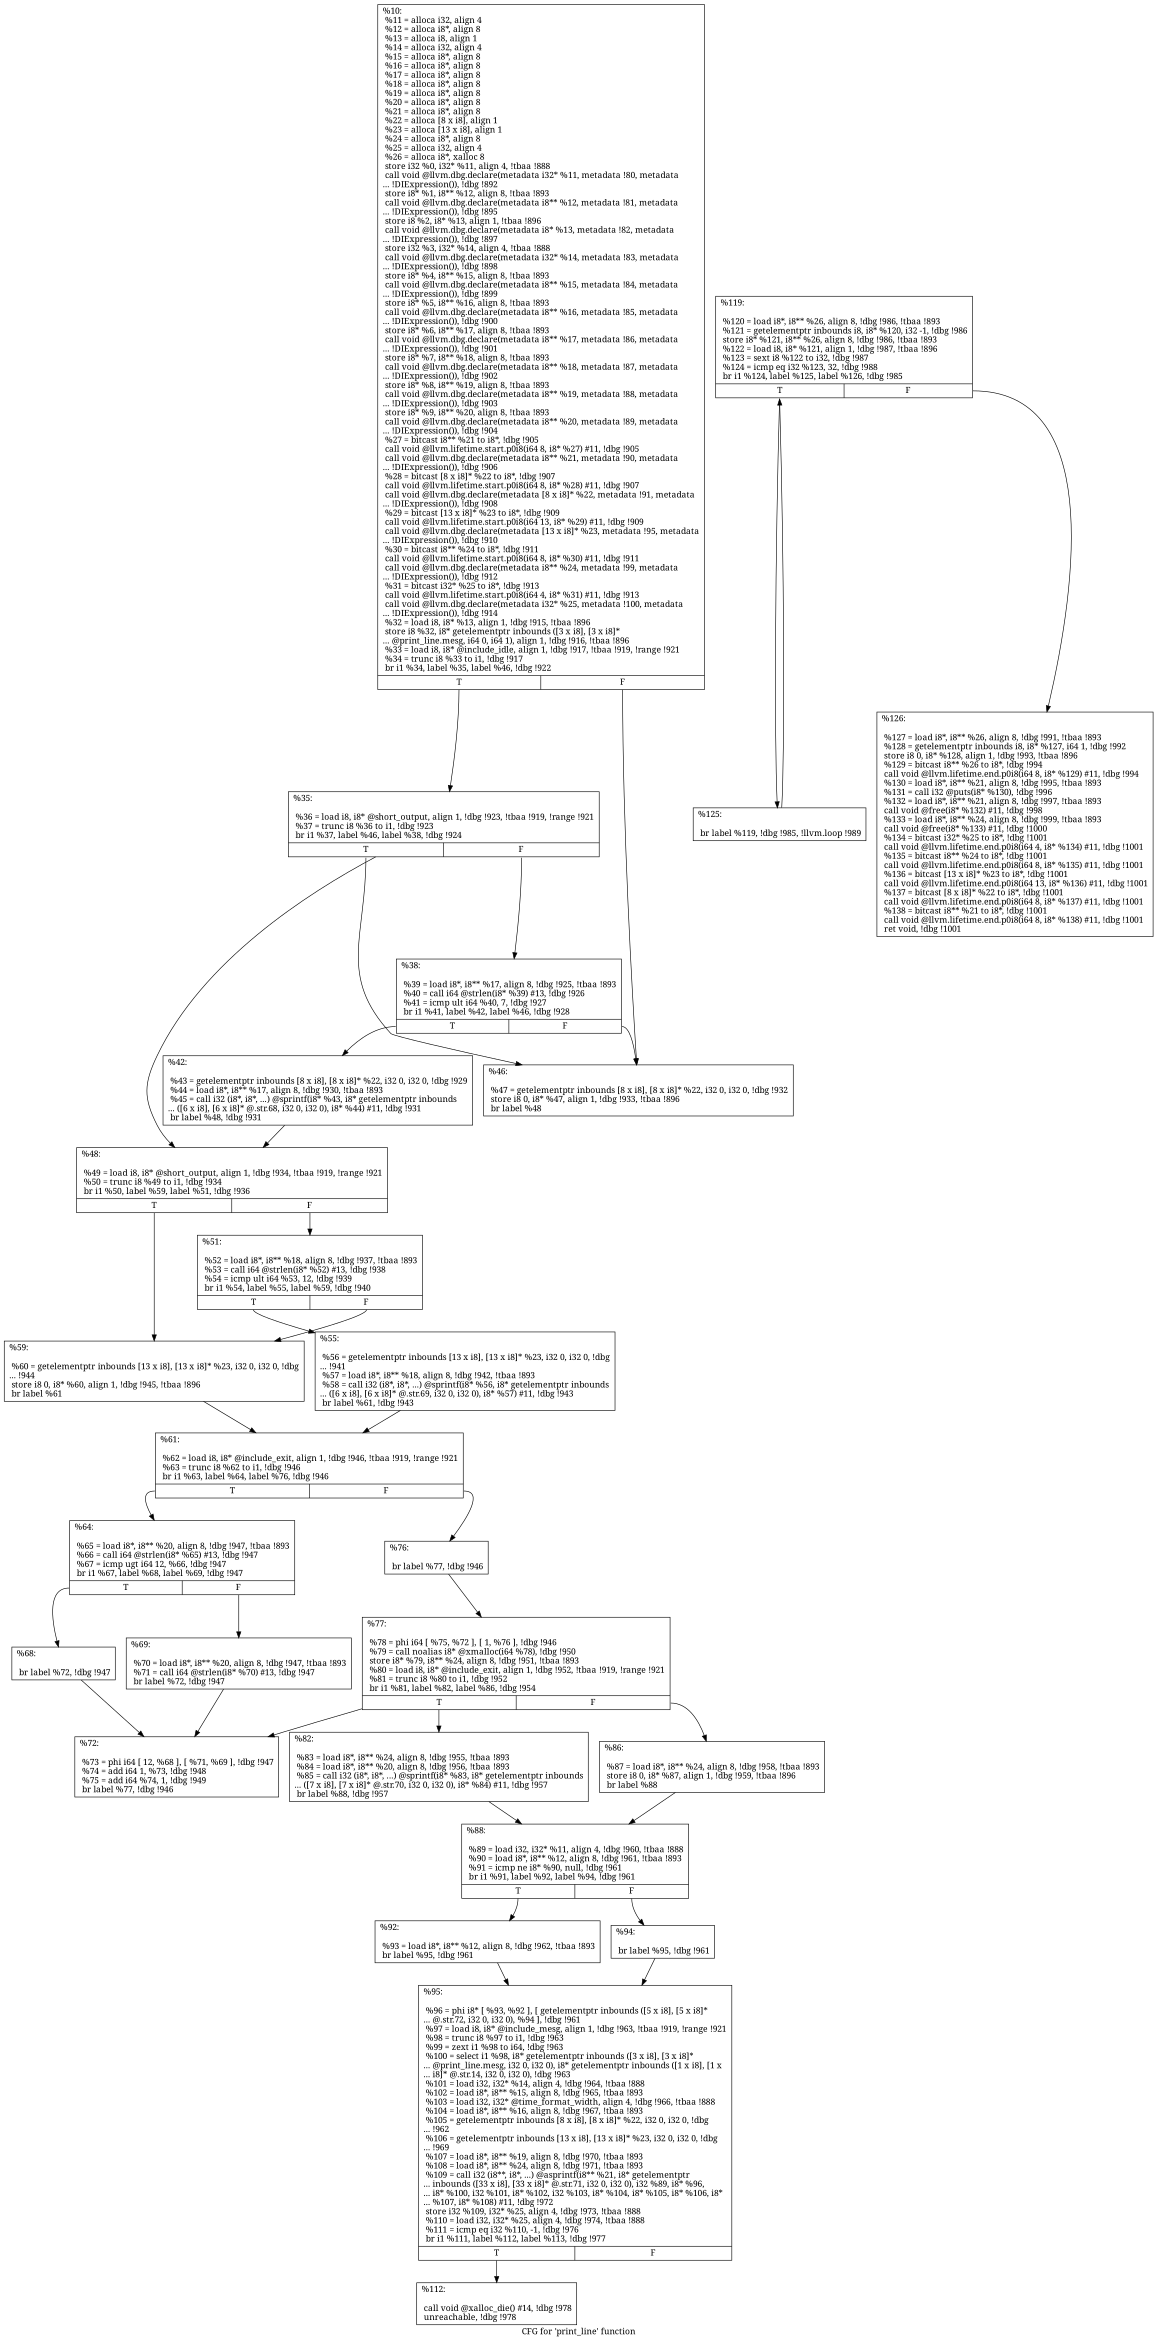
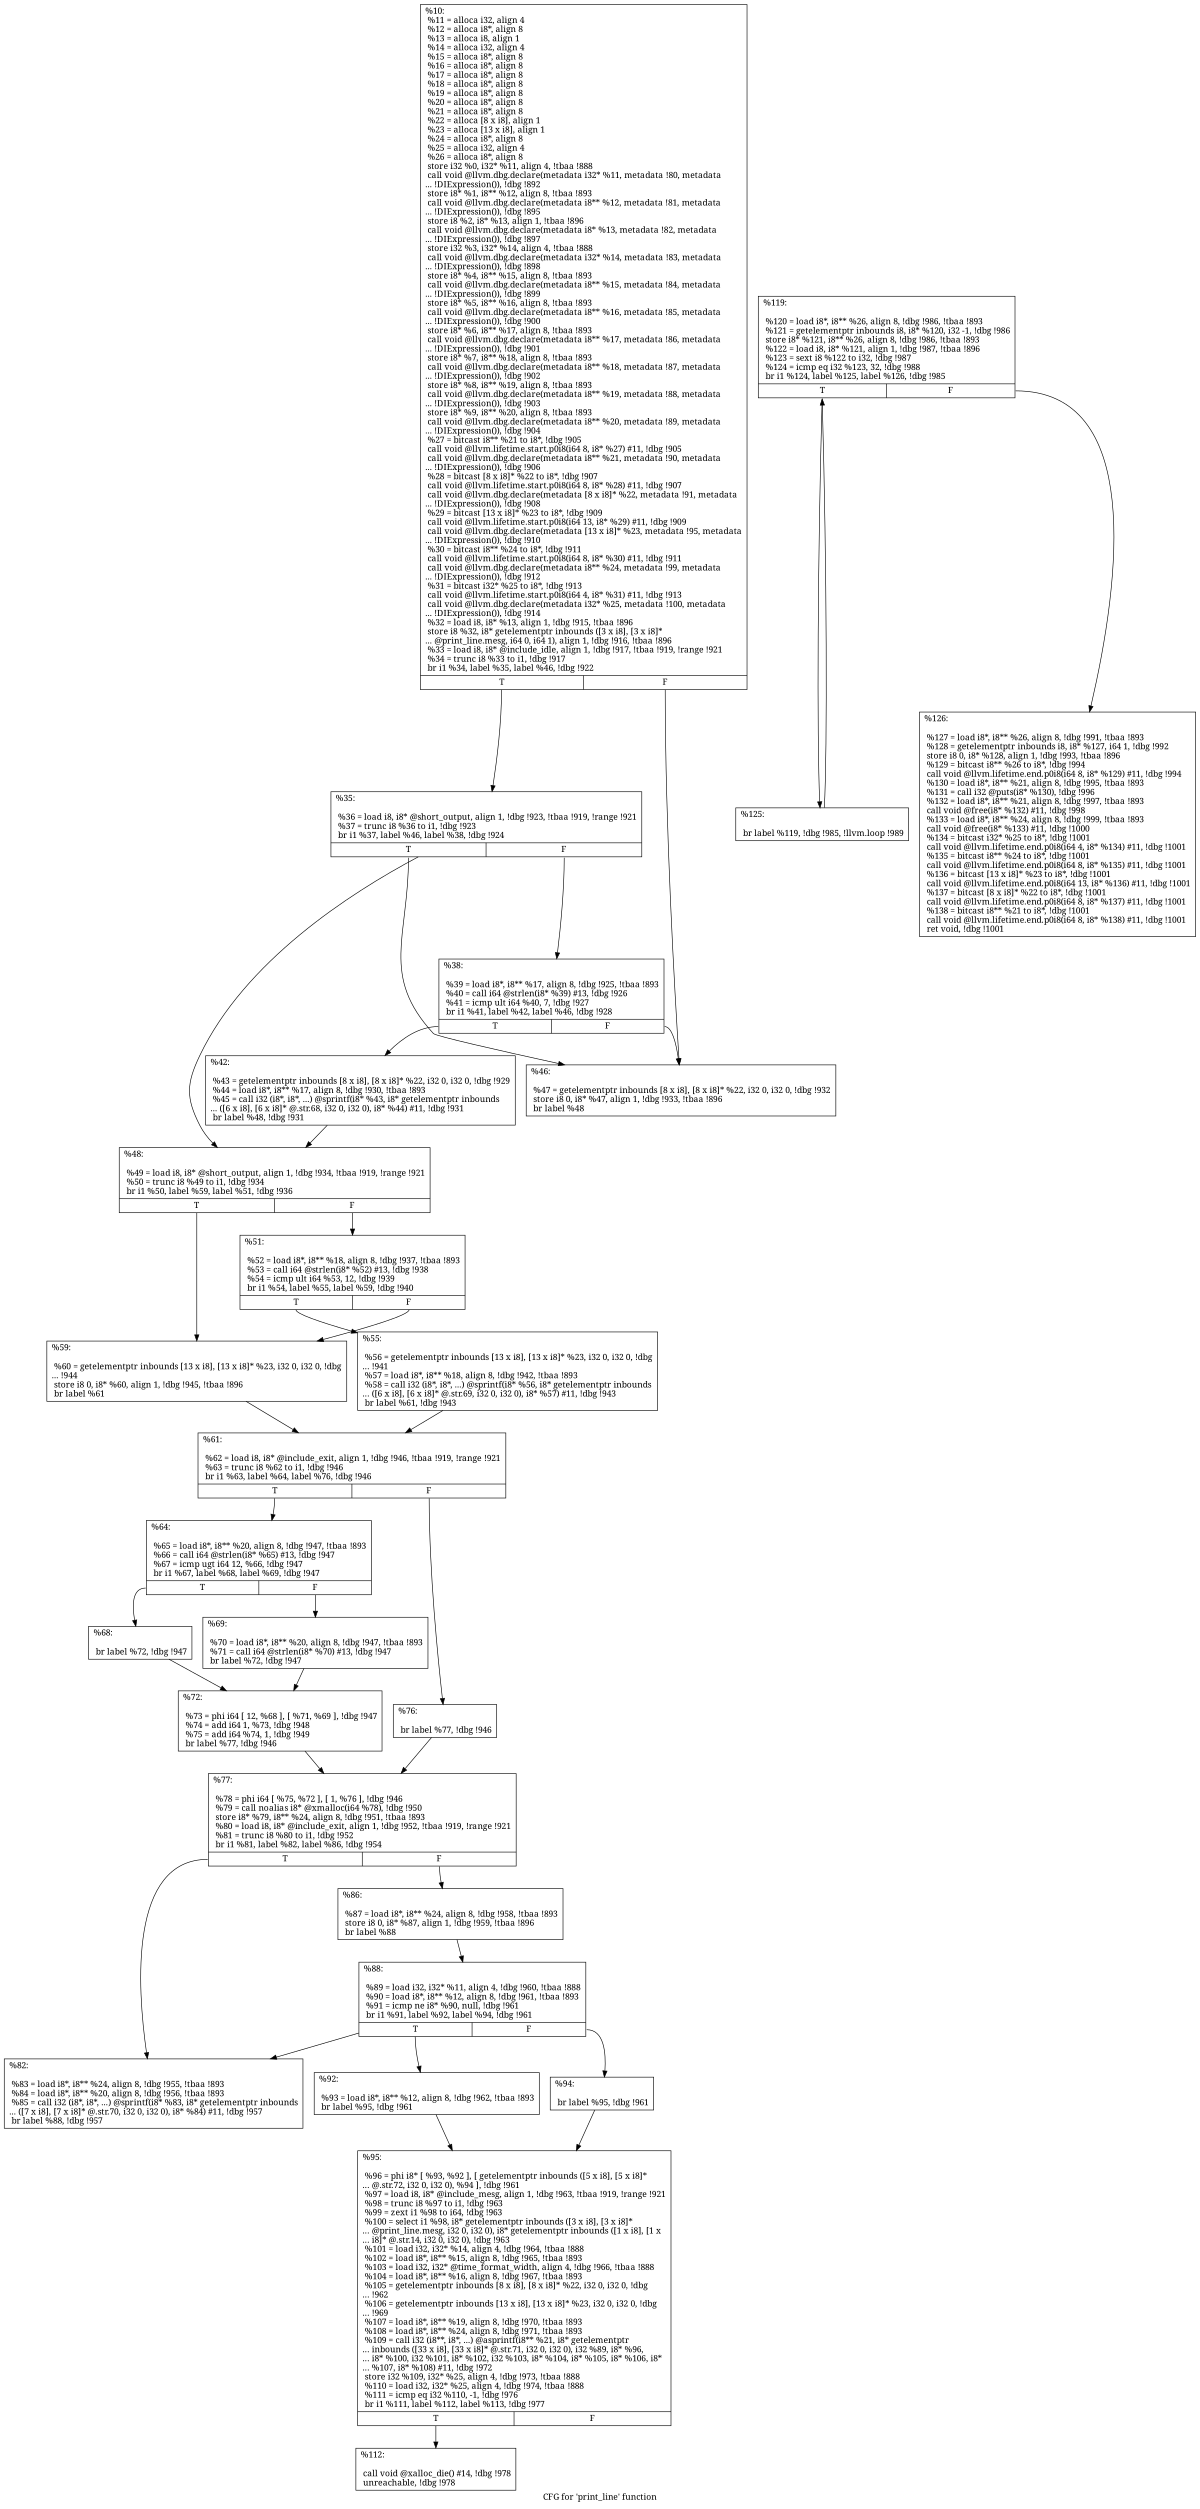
(434, 157) -> (474, 157)
(318, 1722) -> (312, 1760)
(503, 1811) -> (318, 2045)
